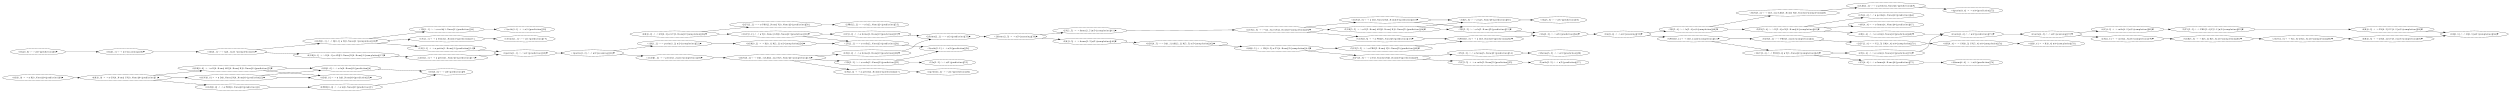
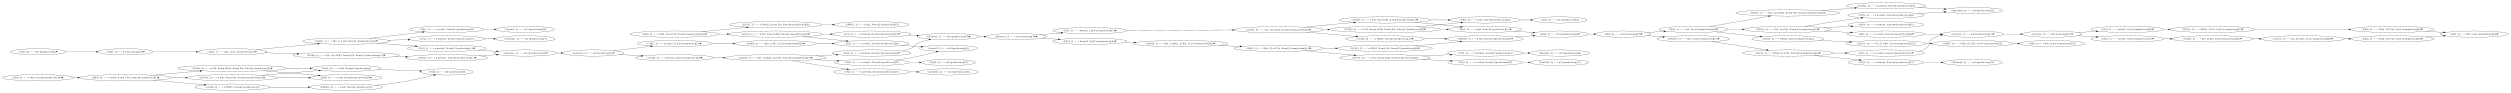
none -> (1931, 13)
(1740, 39) -> (1738, 34)
